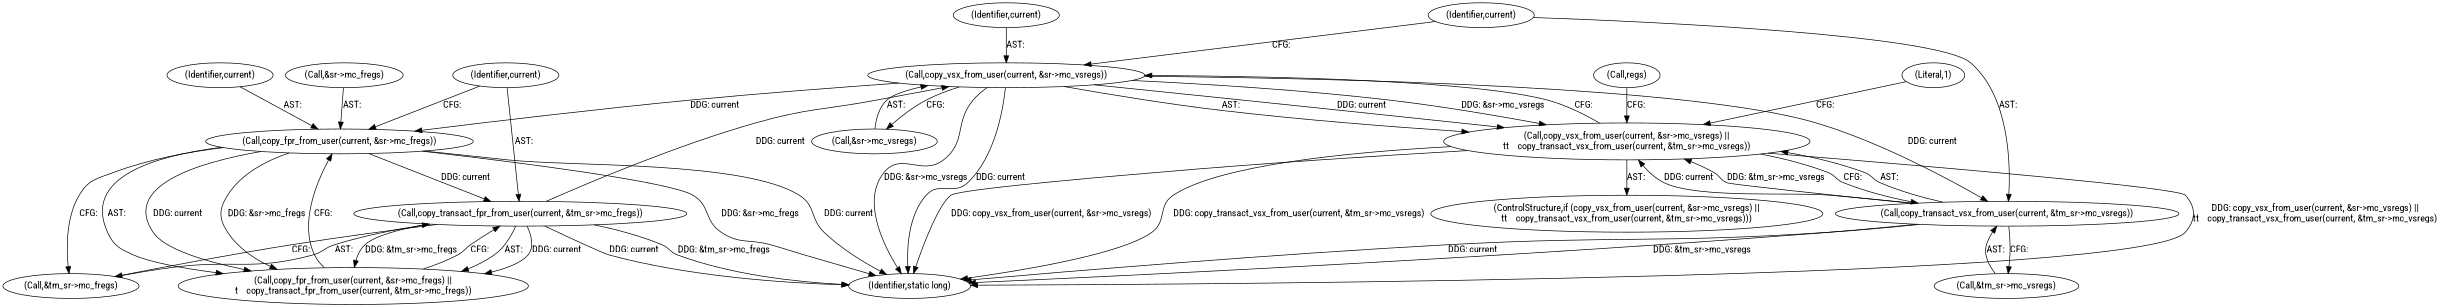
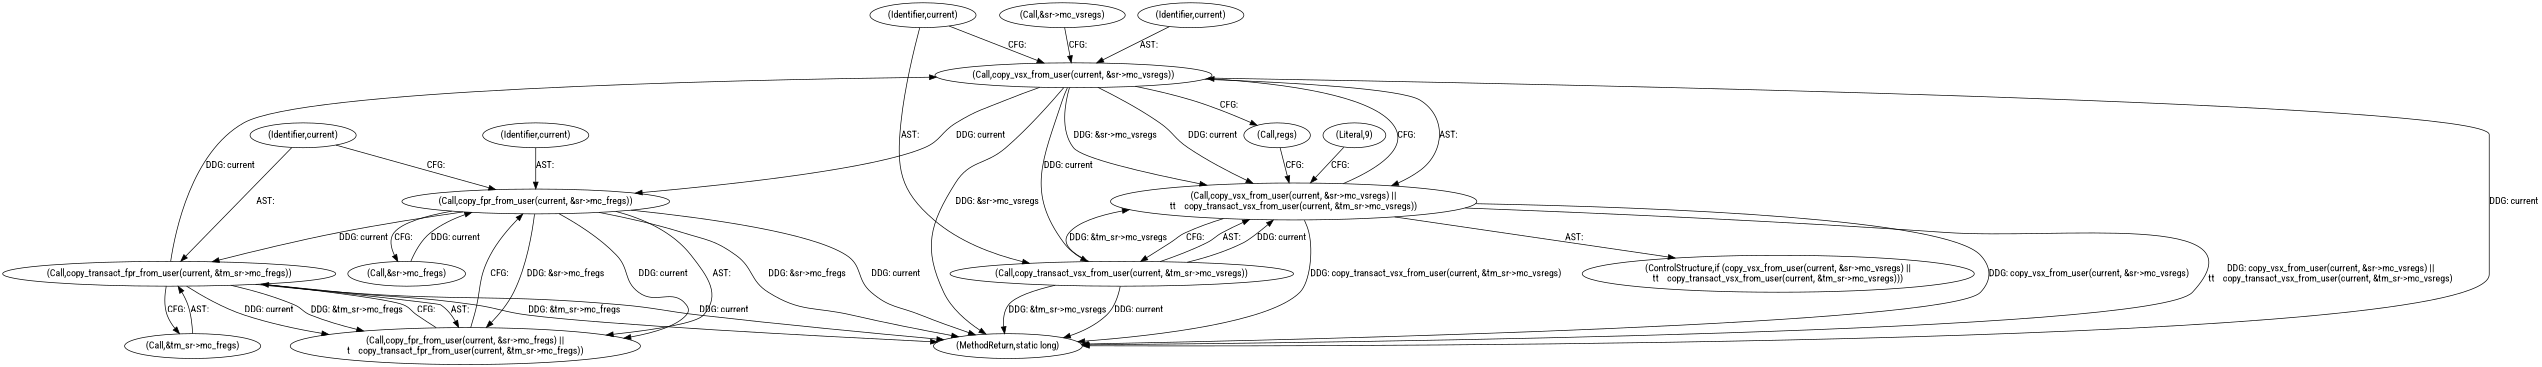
(1933, 75) -> (1354, 135)
(923, 102) -> (1194, 101)
(353, 105) -> (456, 238)
(897, 105) -> (1079, 45)
(112, 173) -> (402, 226)
(910, 286) -> (1008, 346)
(2006, 286) -> none
